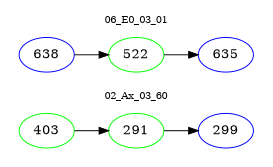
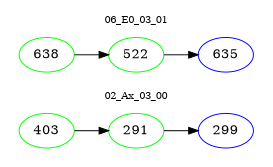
(47, 55) -> (47, 55)
(136, 97) -> (136, 97)
